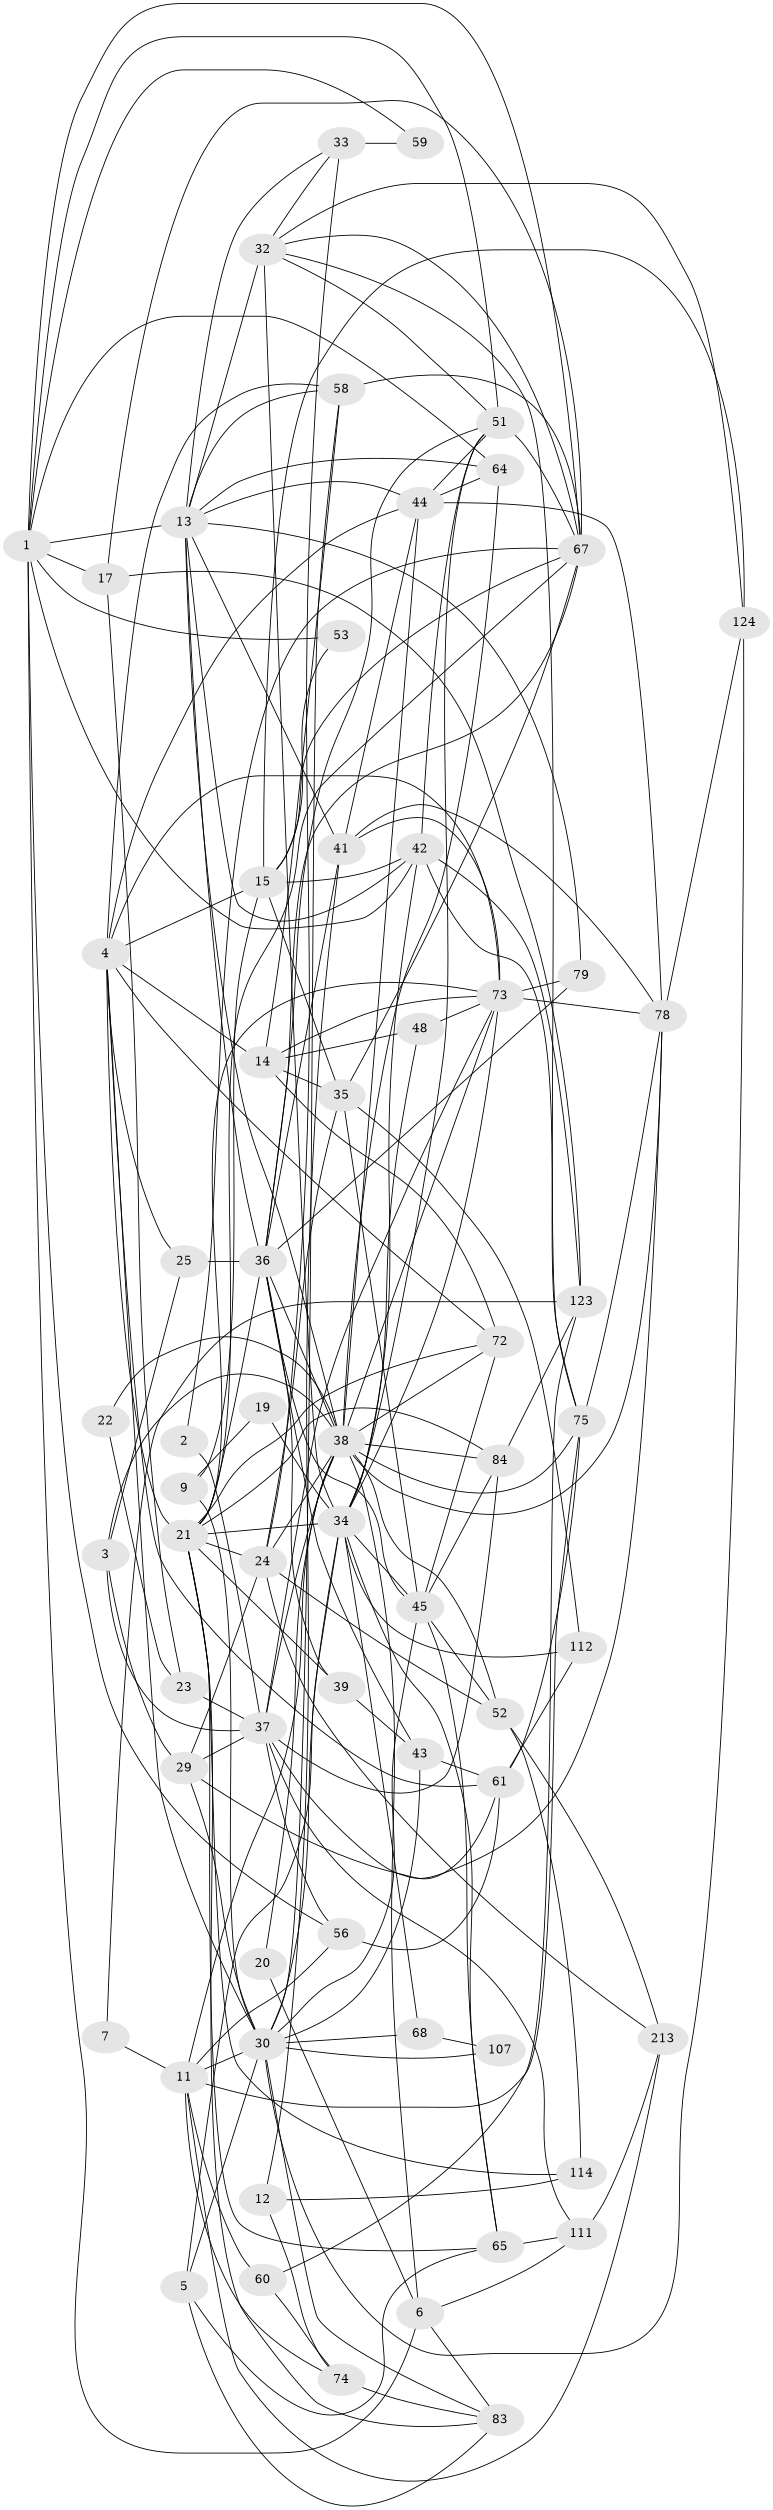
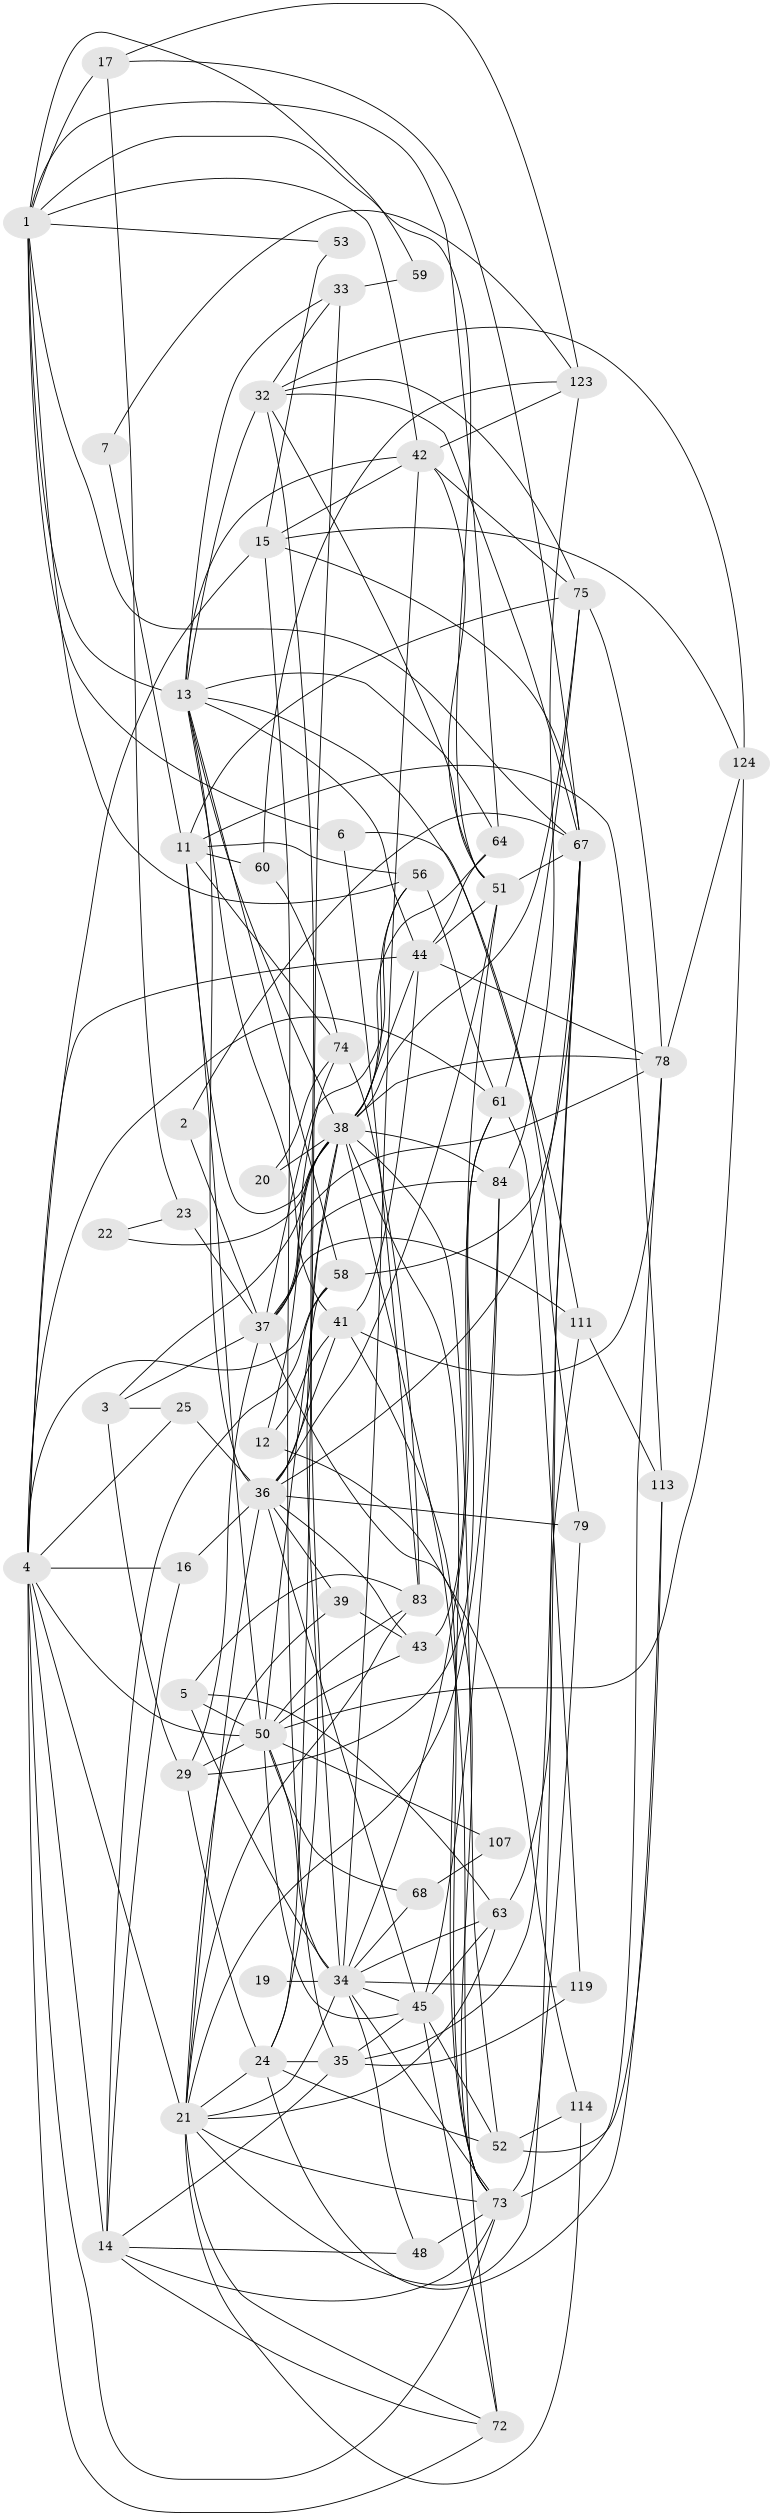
(184, 1489) -> none
none -> (184, 1568)
(582, 1648) -> (582, 1987)
(392, 1917) -> (381, 1002)
(663, 2039) -> (663, 1486)
(263, 2044) -> (263, 1735)
(338, 2131) -> (303, 1112)
(500, 2247) -> (500, 1914)
